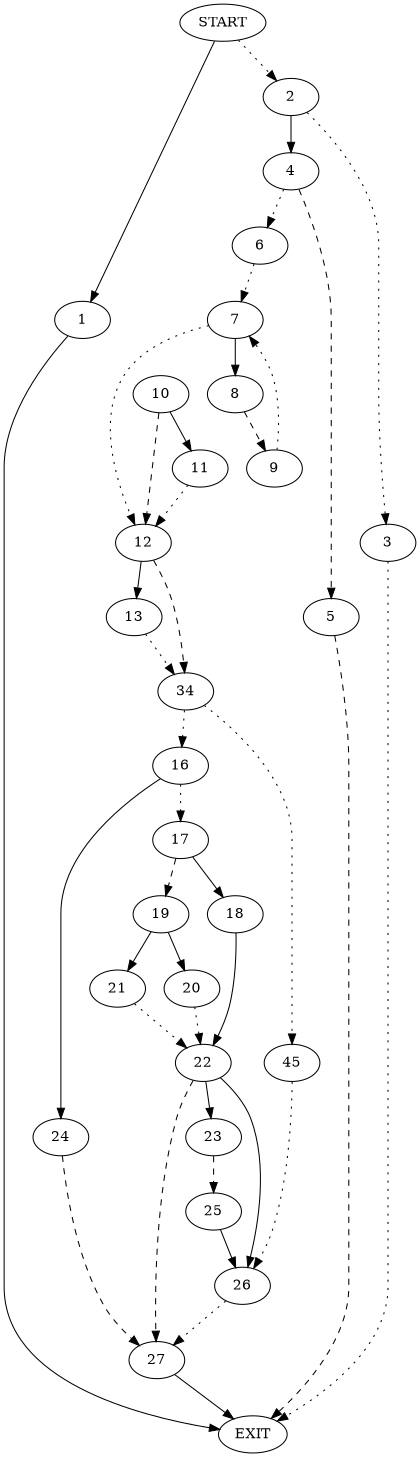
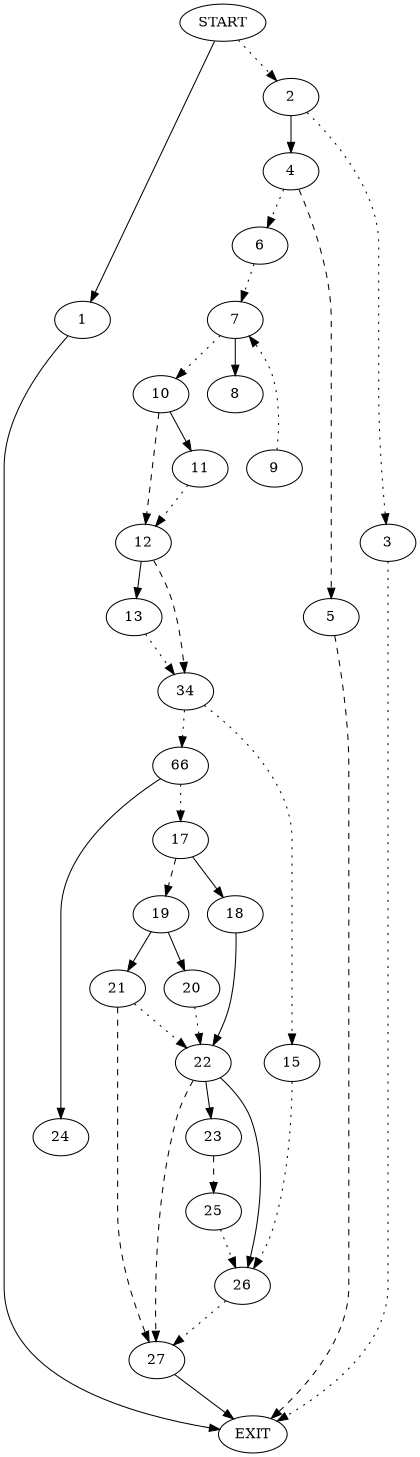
(115, 396) -> (202, 353)
(252, 427) -> none
(181, 766) -> (181, 766)
(292, 1063) -> (292, 1063)
(226, 1244) -> (226, 1244)
(82, 1254) -> (118, 1172)
